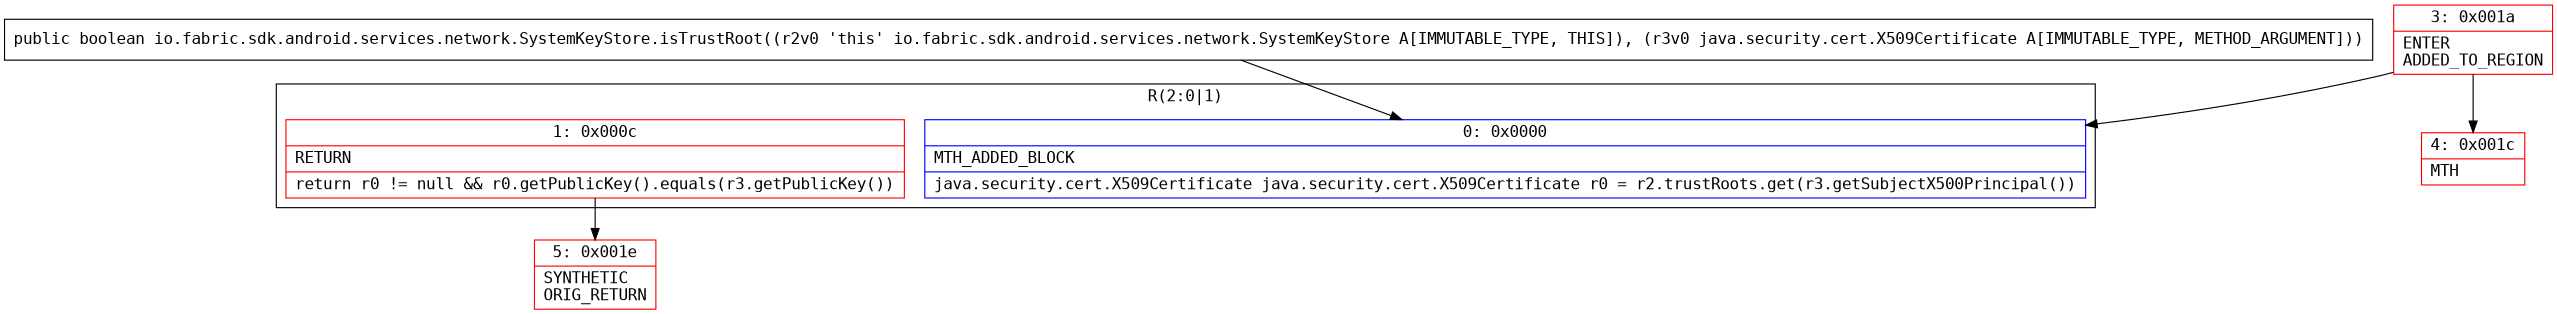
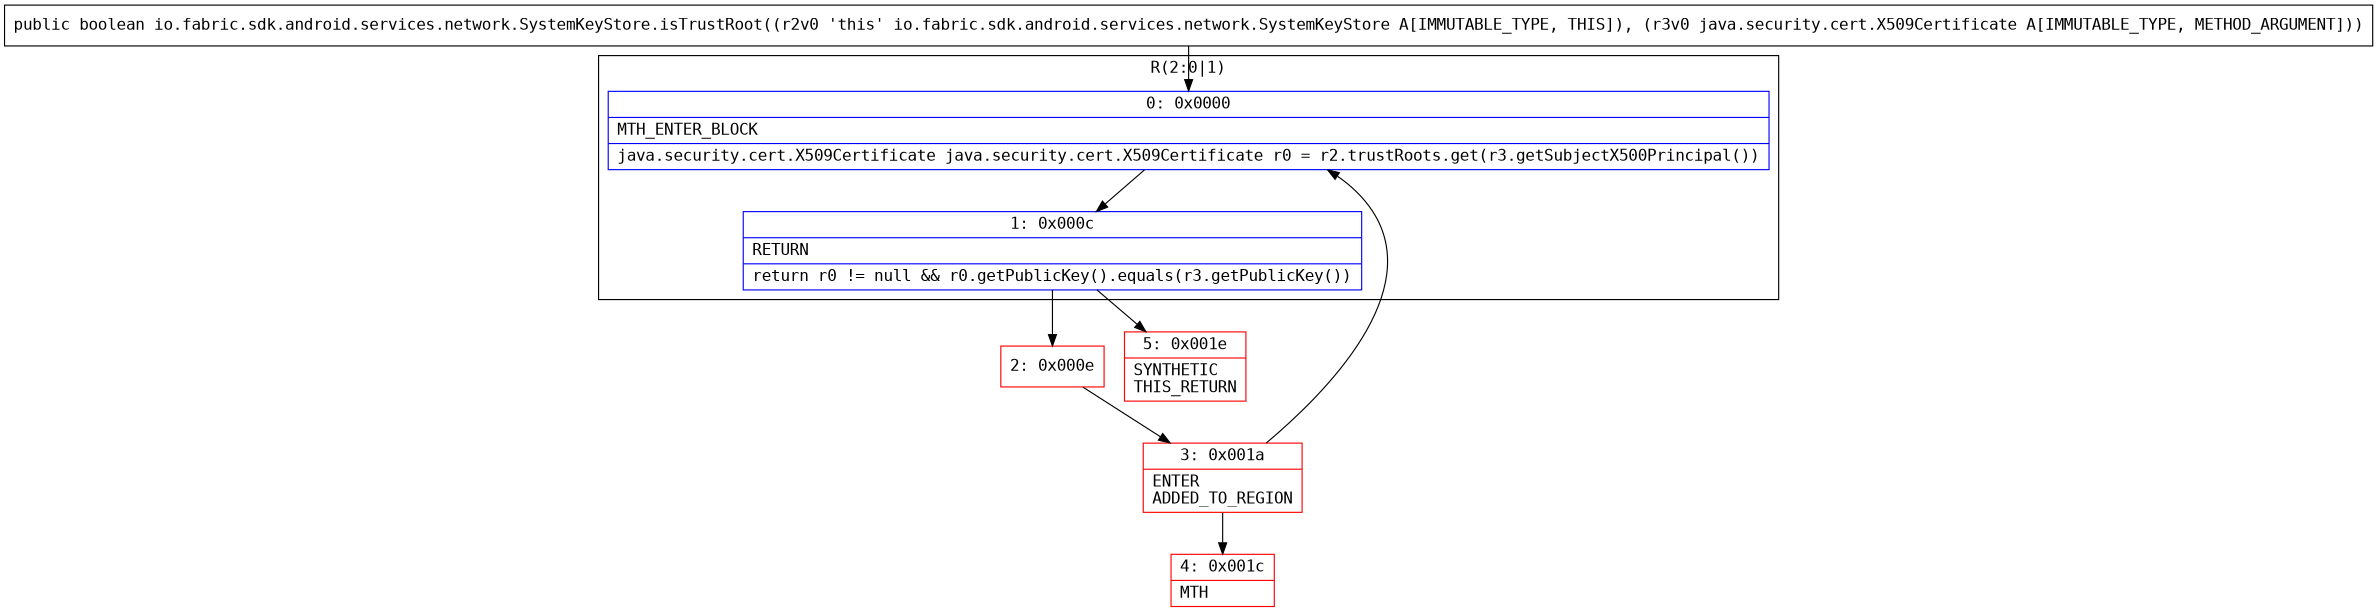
(1004, 158) -> (688, 130)
(595, 159) -> (1052, 251)
none -> (1125, 187)
(595, 296) -> (1185, 388)
none -> (1052, 367)
